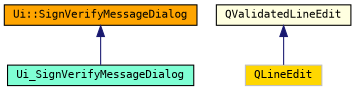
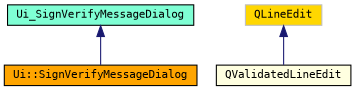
(101, 51) -> (101, 51)
(284, 51) -> (284, 51)
